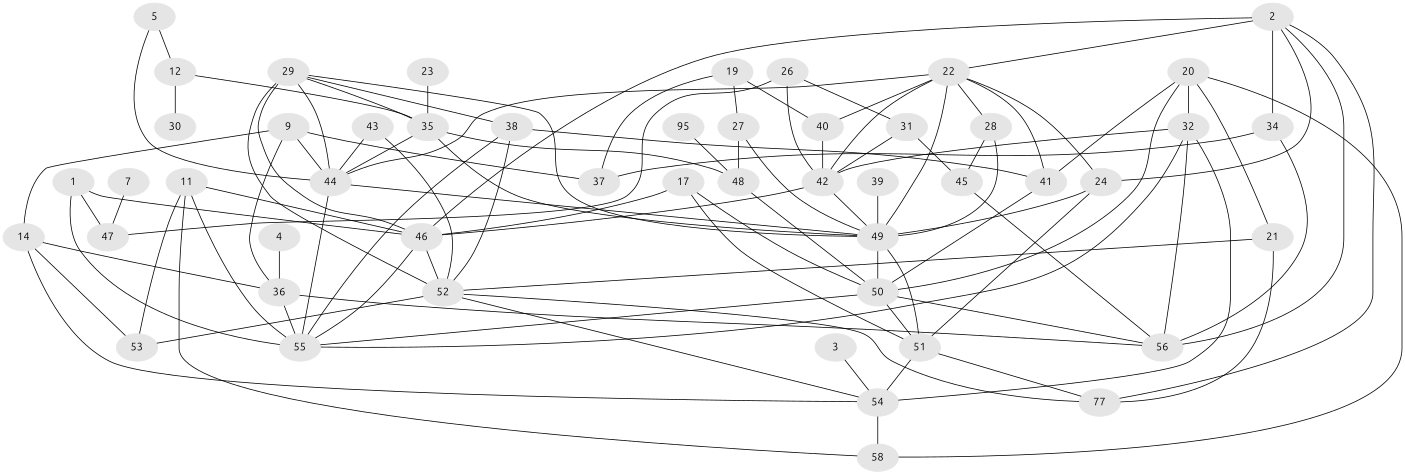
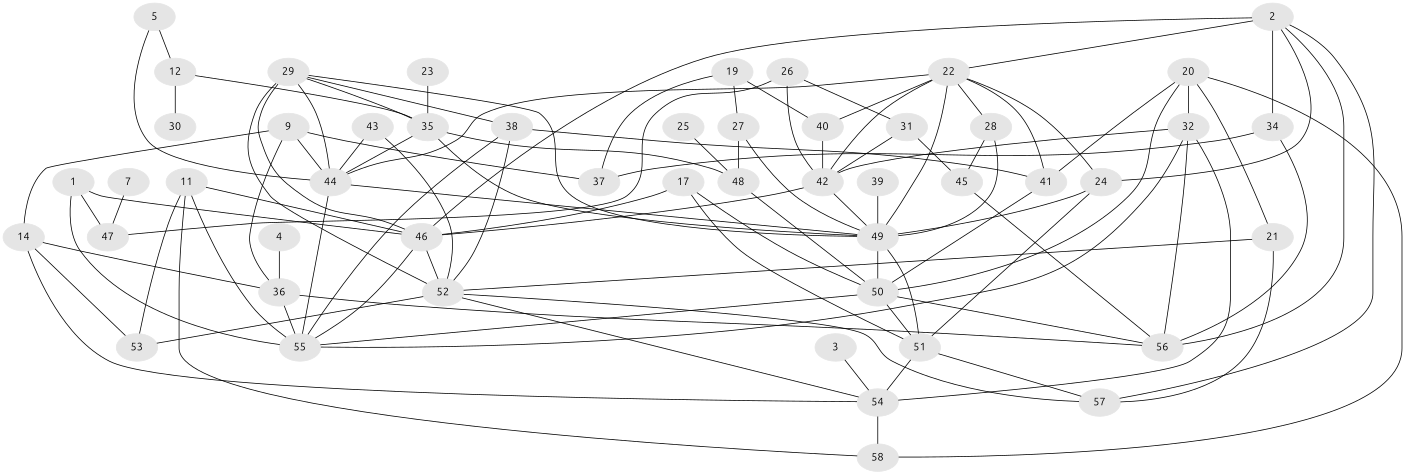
(683, 127) -> (683, 127)
(1100, 403) -> (1100, 403)
